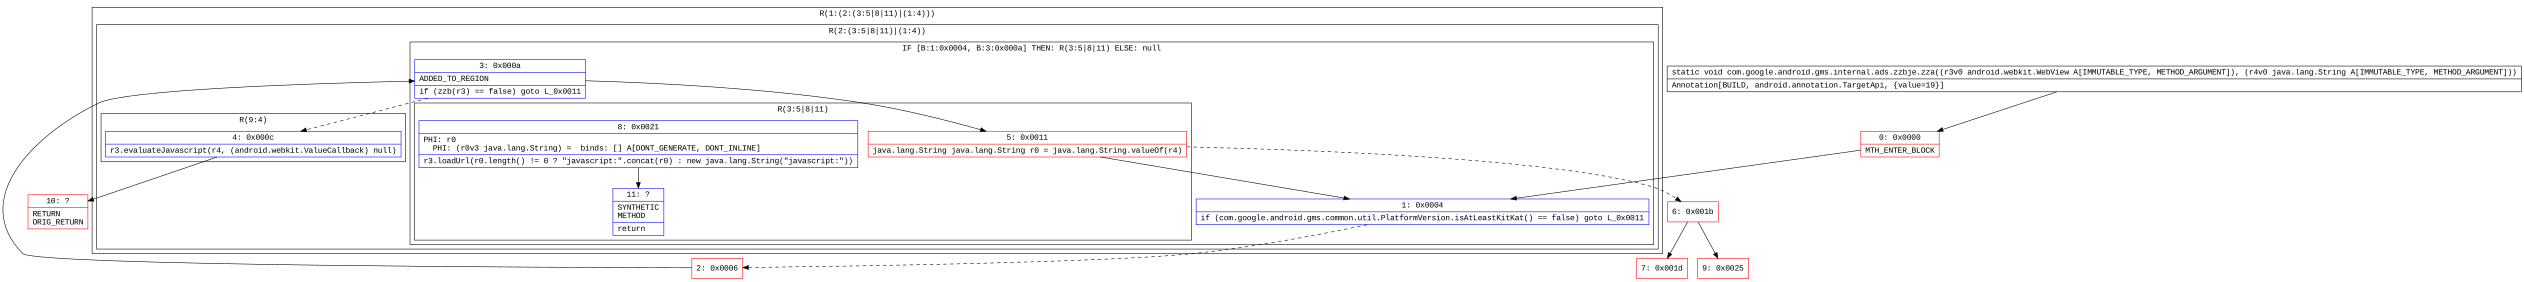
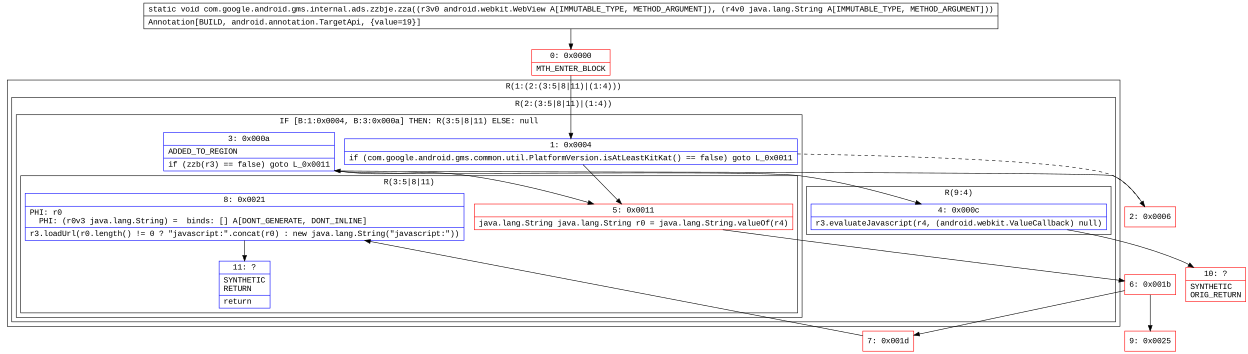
(355, 117) -> (627, 173)
(1434, 158) -> (921, 256)
(1222, 178) -> (600, 182)
(46, 214) -> (1211, 287)
(631, 216) -> (238, 289)
none -> (616, 289)
